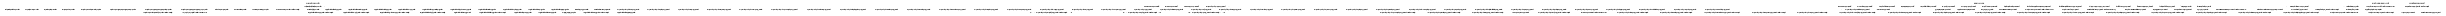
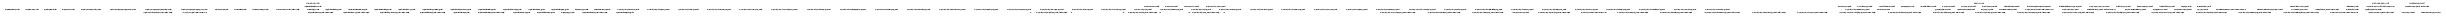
(462, 13) -> (461, 13)
